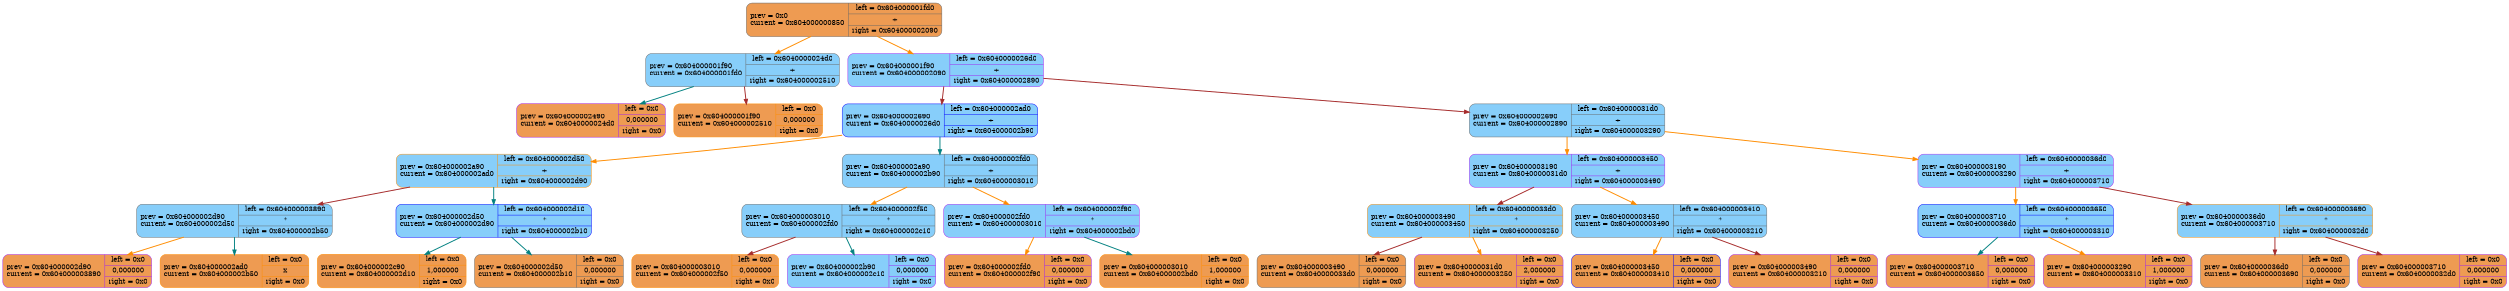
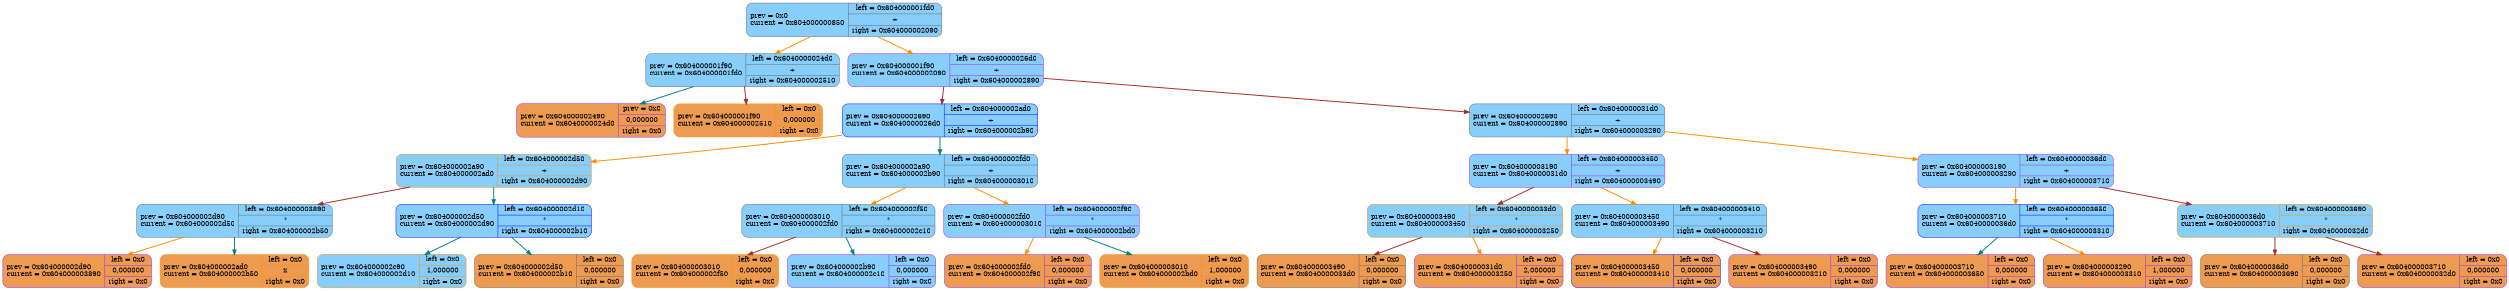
(844, 20) -> (844, 20)
(642, 109) -> (642, 109)
(392, 271) -> (392, 271)
